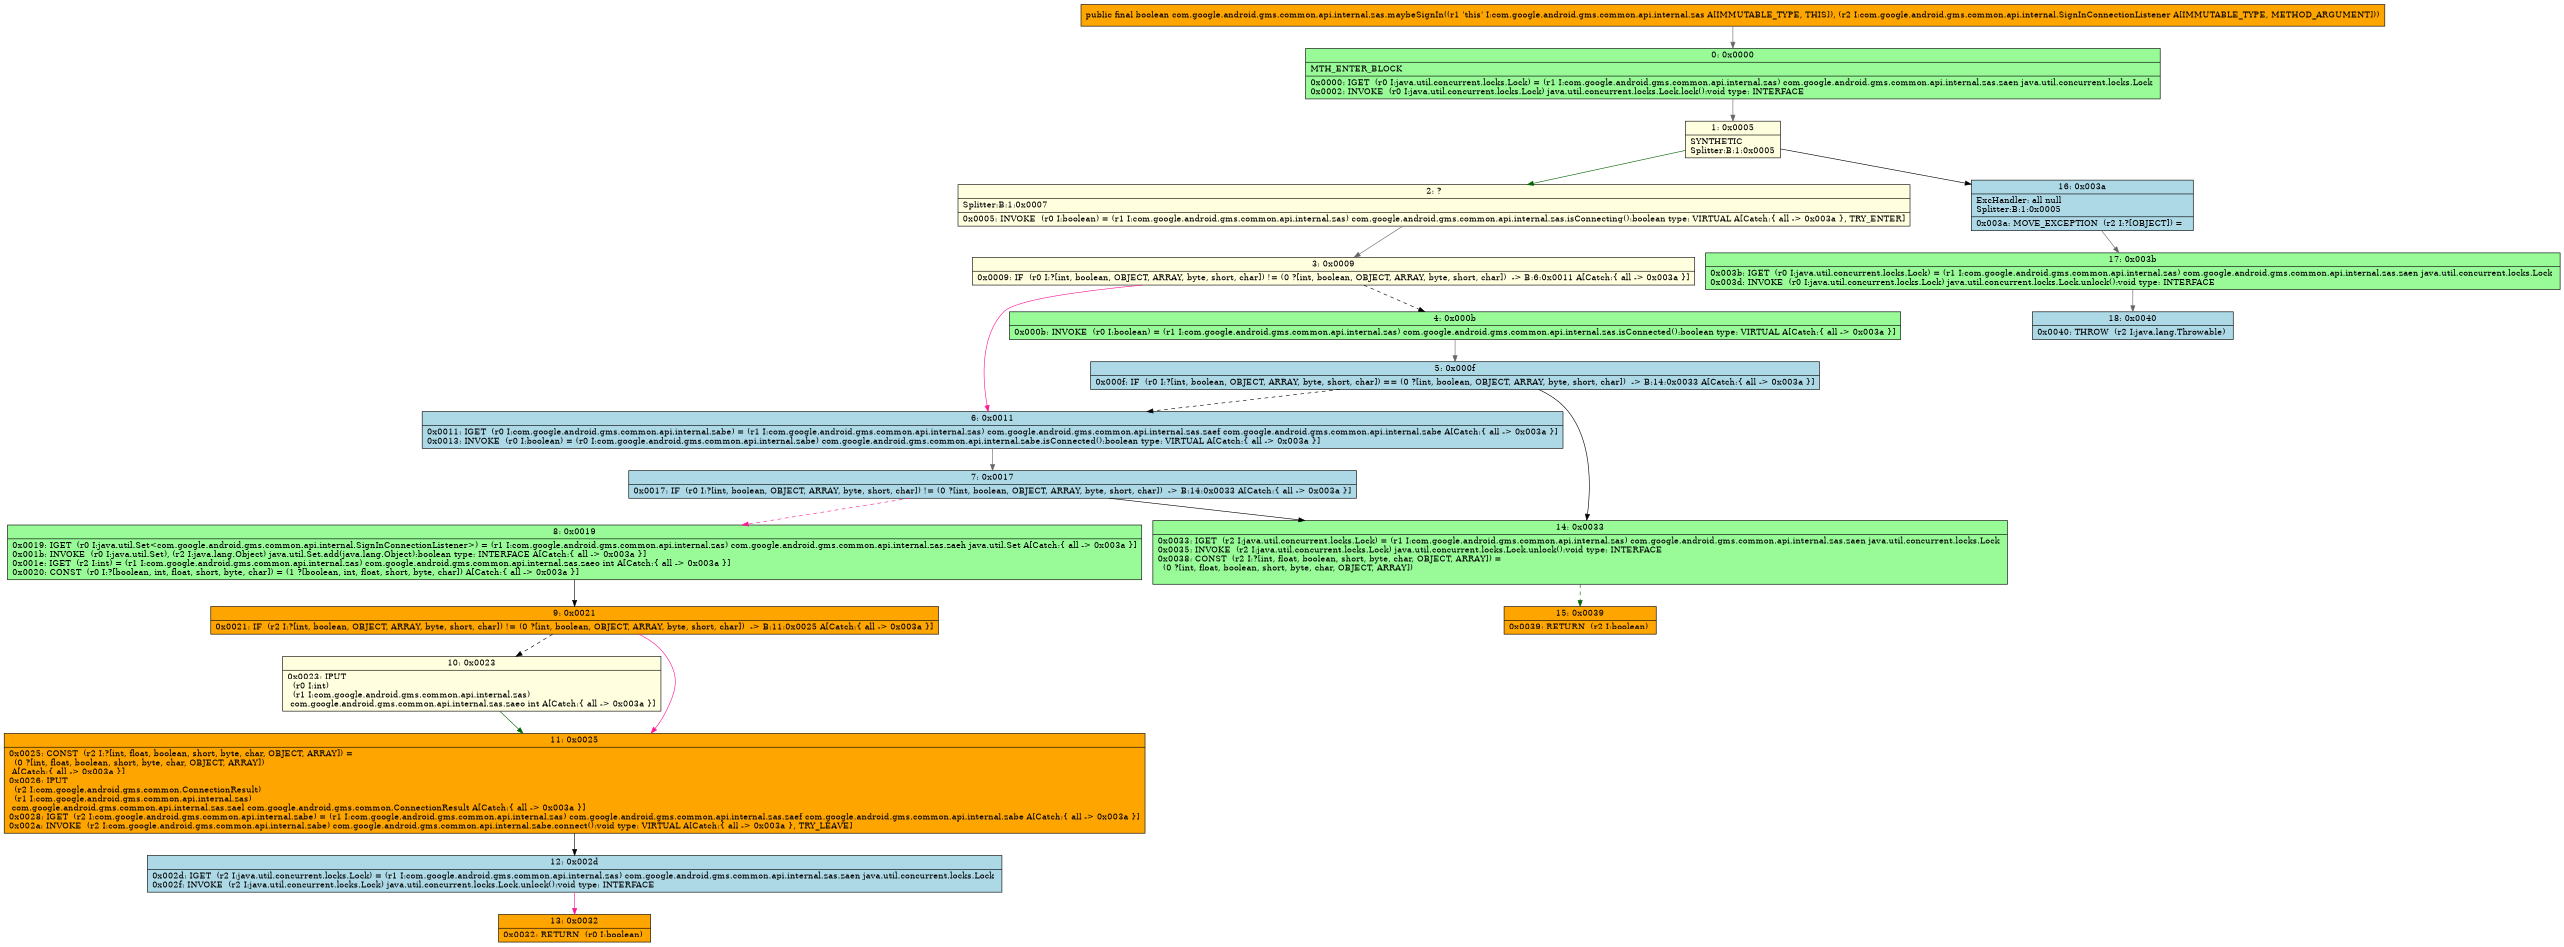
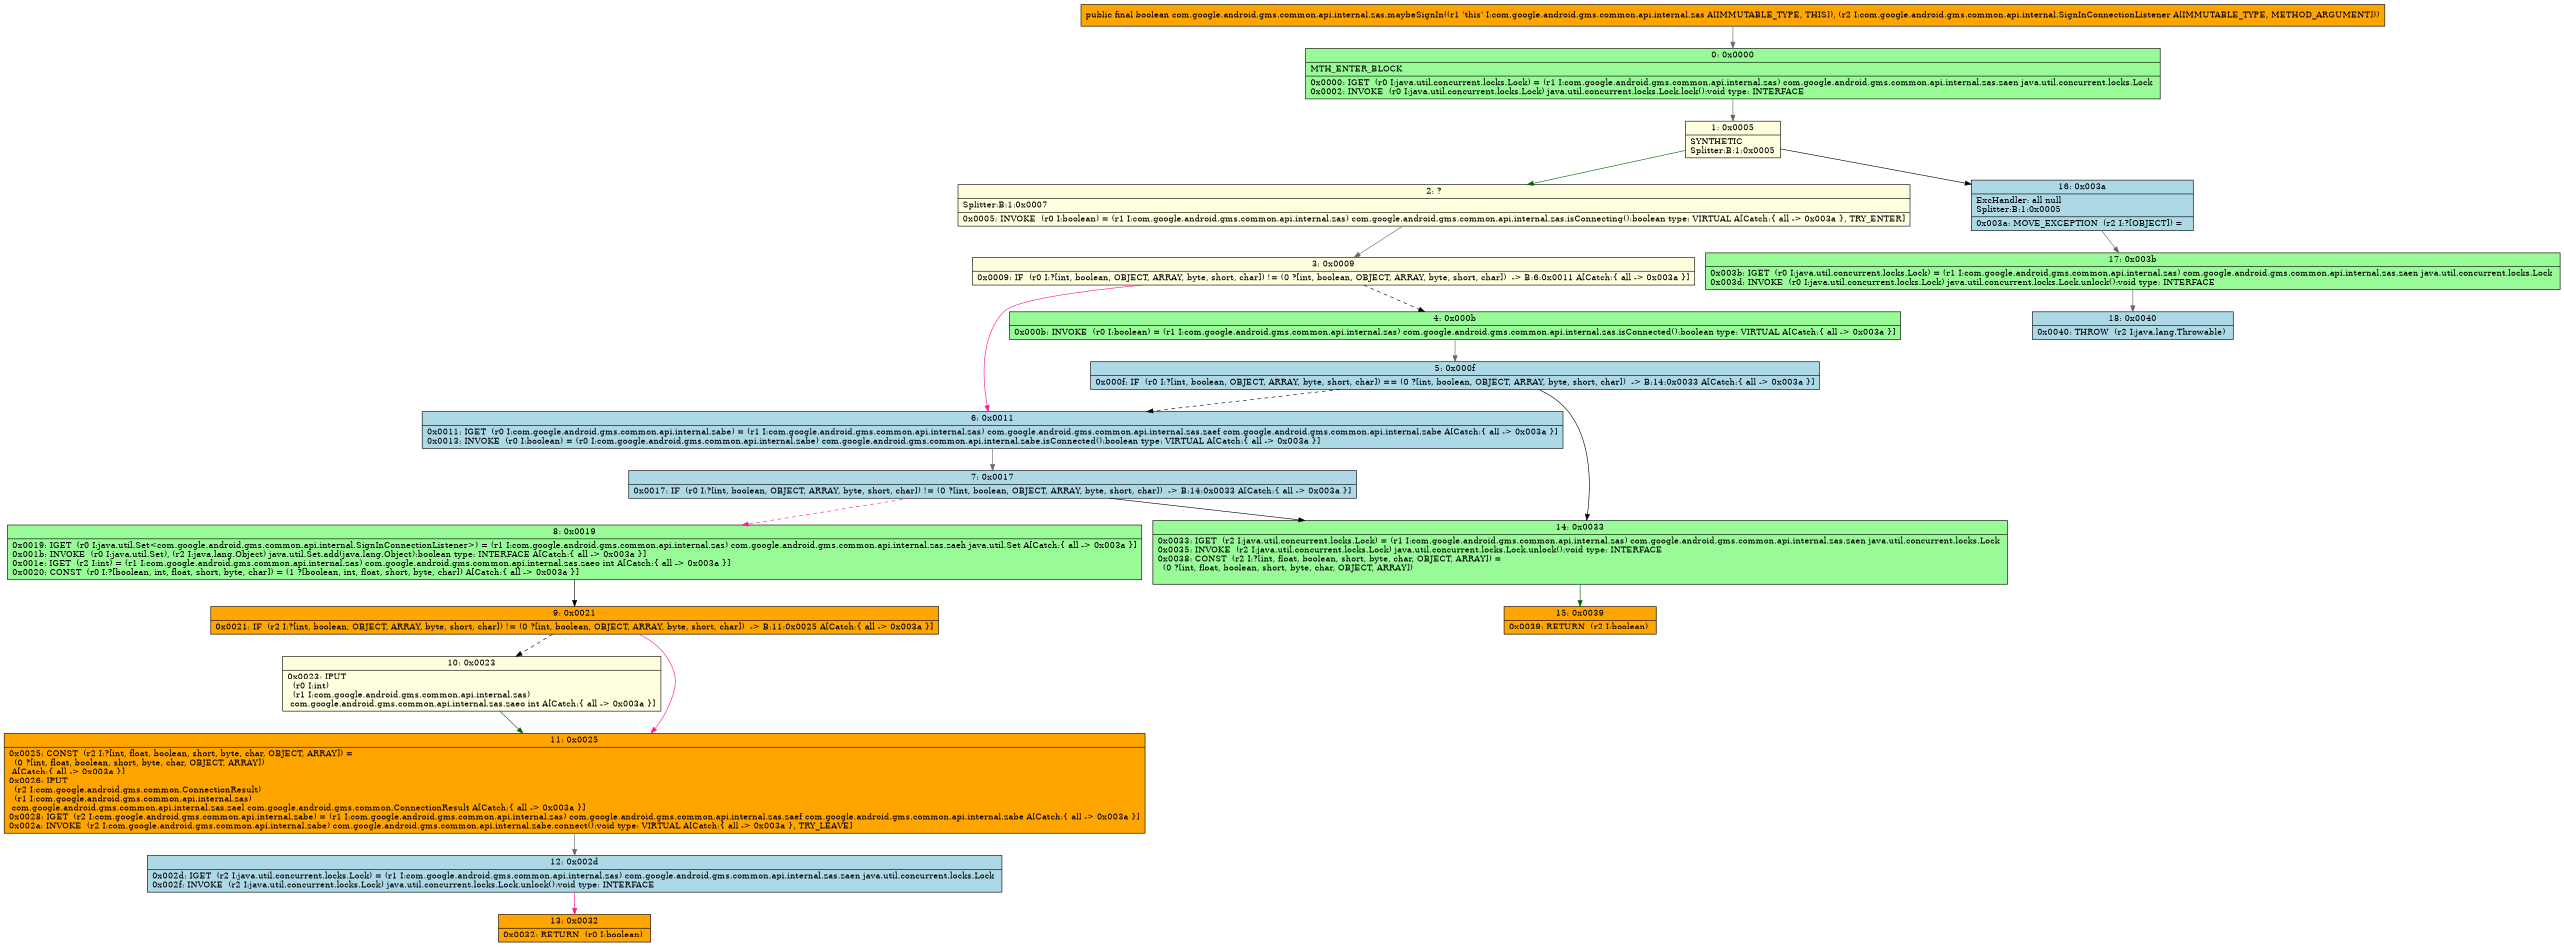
(1580, 592) -> (1580, 592)
(575, 841) -> (575, 841)
